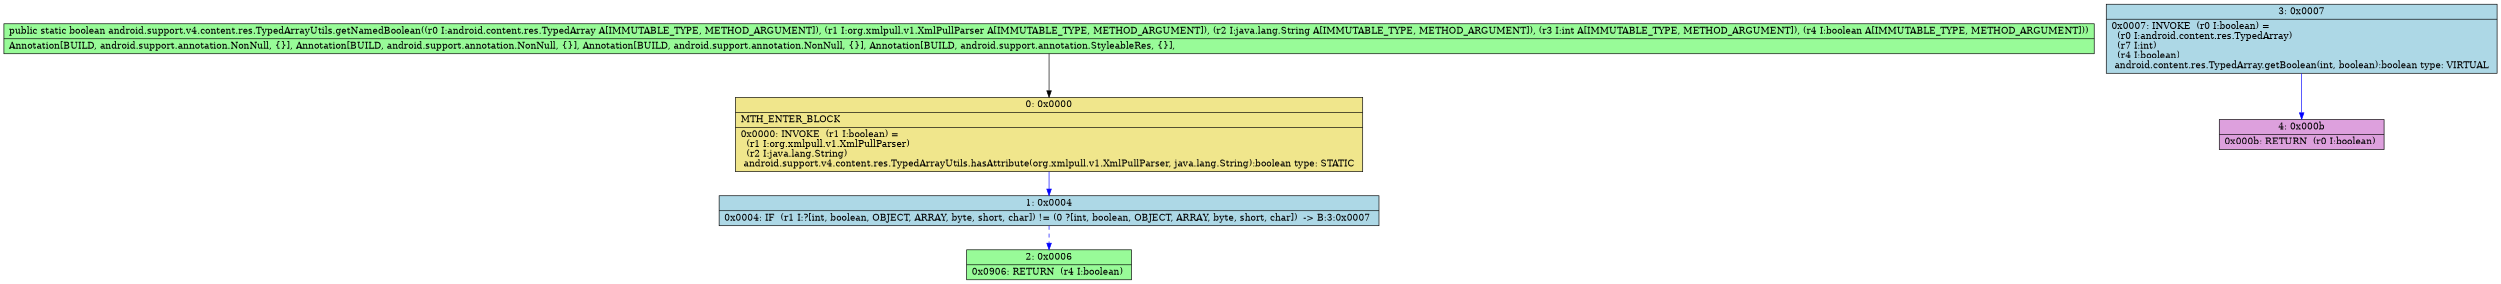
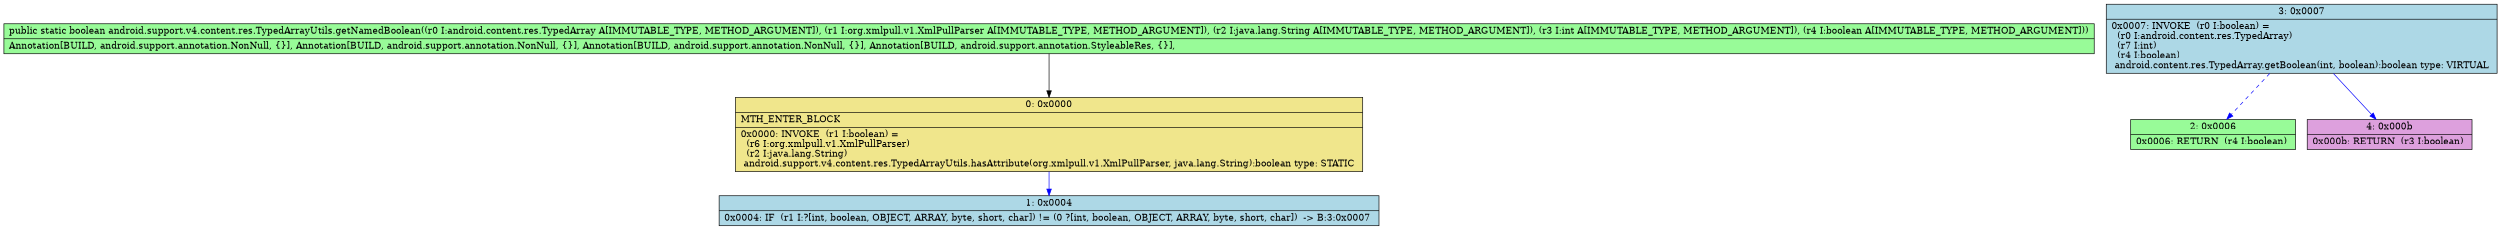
(2302, 142) -> (2390, 142)
(825, 144) -> (825, 144)
(1049, 234) -> (2250, 94)
(1049, 272) -> (2213, 142)
